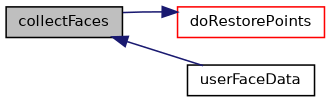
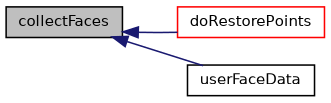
(142, 12) -> (158, 33)
